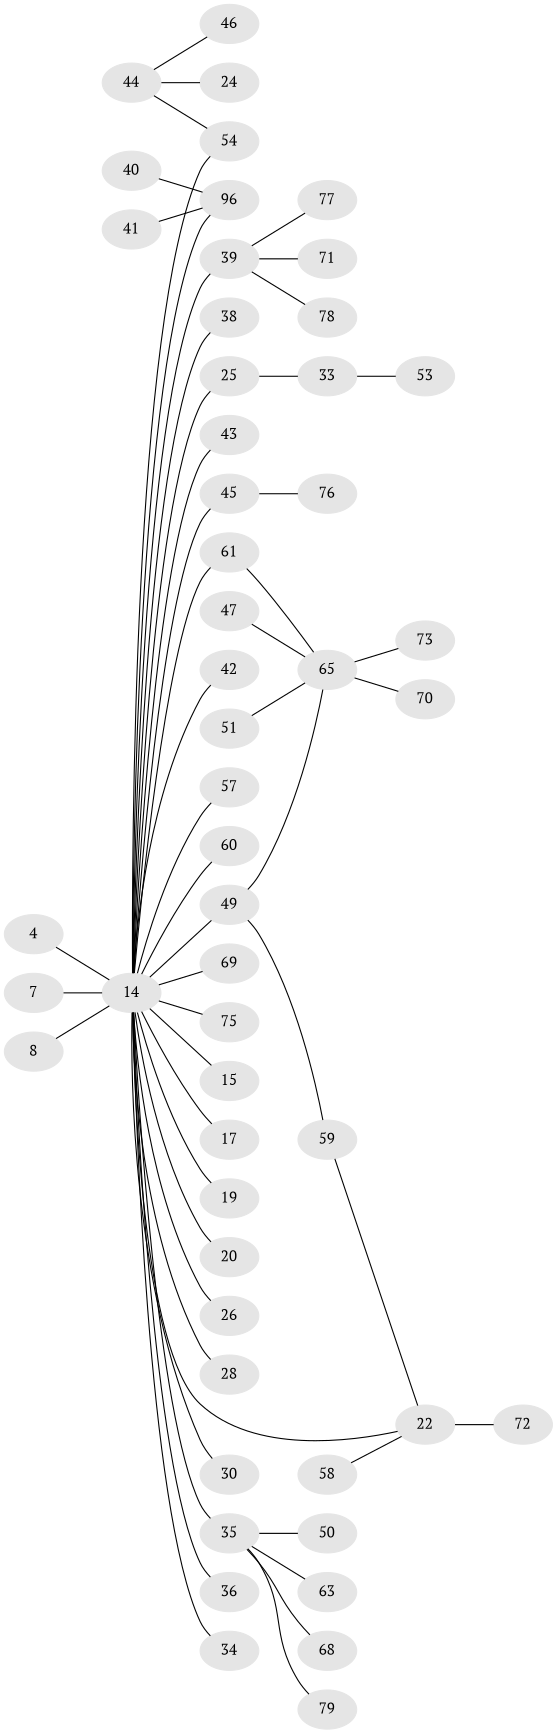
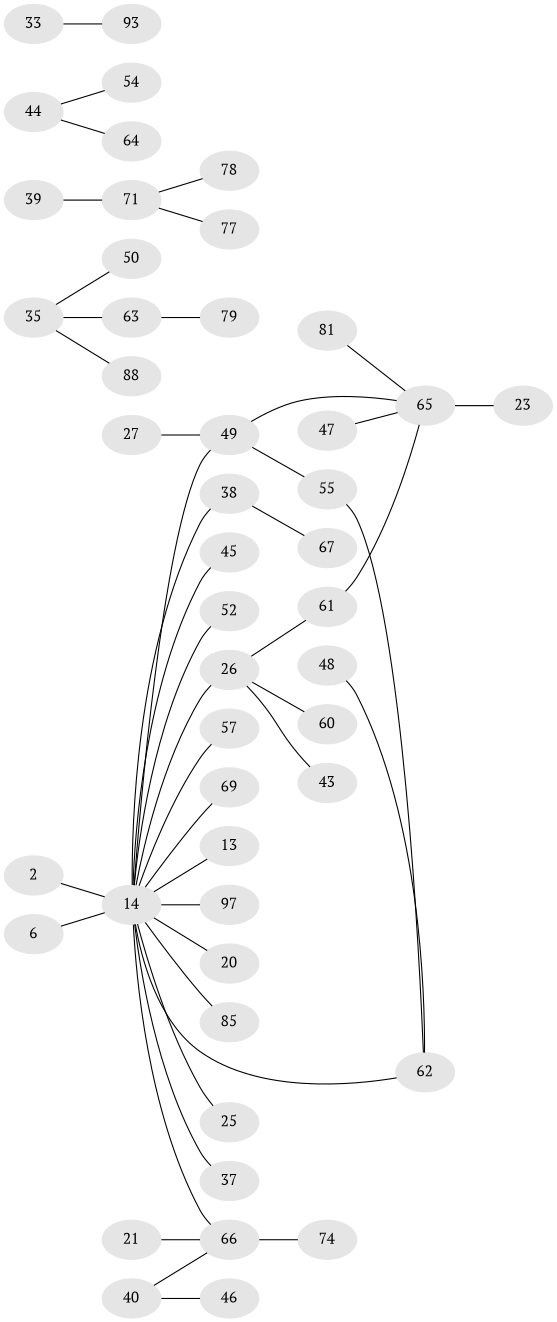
(181, 53) -> (181, 1298)
(229, 83) -> (132, 141)
(229, 200) -> (229, 1240)
(132, 229) -> (132, 1240)
(278, 229) -> (181, 215)
(278, 288) -> (181, 185)
(279, 376) -> none
(425, 376) -> (132, 24)
(153, 416) -> none
none -> (132, 435)
(327, 494) -> none
(158, 496) -> none
none -> (327, 548)
(163, 628) -> (278, 726)
(425, 641) -> (523, 406)
(229, 670) -> (229, 611)
(425, 699) -> none
(229, 729) -> (327, 331)
(161, 746) -> (279, 638)
(173, 916) -> (278, 697)
(34, 934) -> none
(34, 993) -> (34, 875)
(229, 1022) -> (229, 1022)
(34, 1052) -> (34, 934)
(229, 1081) -> (229, 846)
(229, 1140) -> (229, 905)
(327, 1140) -> (327, 489)
(229, 1198) -> none
none -> (327, 1240)
(168, 1371) -> none
(229, 1375) -> none
(425, 1425) -> (425, 1072)
(523, 1425) -> none
(229, 1475) -> none
(327, 1475) -> (327, 666)
(229, 1592) -> none
(278, 1621) -> (181, 318)
(229, 1651) -> (229, 1181)
(327, 1651) -> (132, 376)
